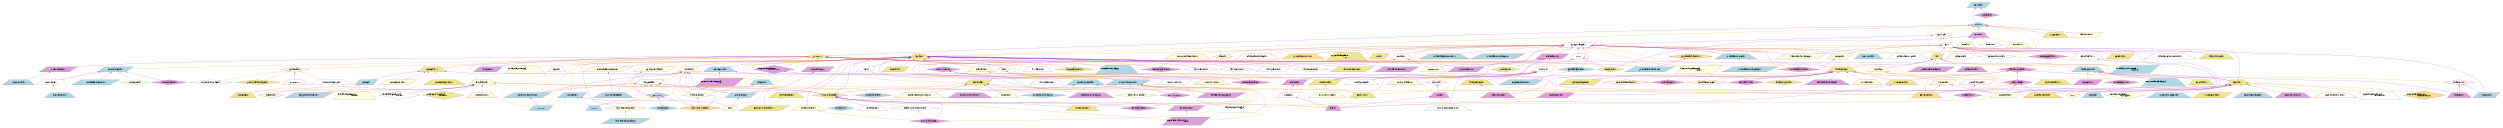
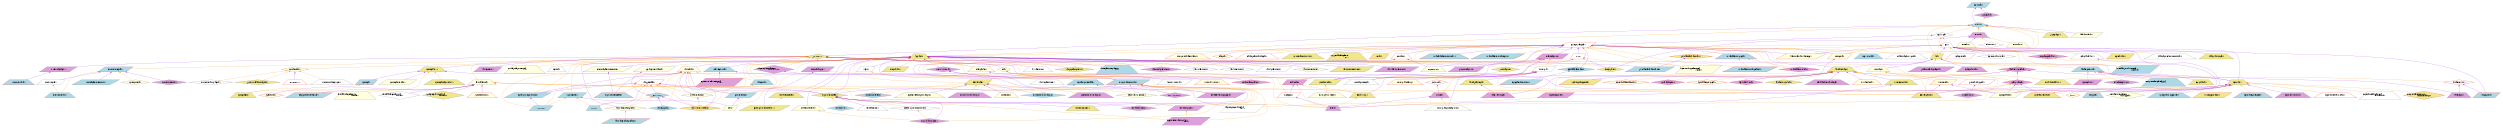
(1692, 49) -> (1693, 49)
